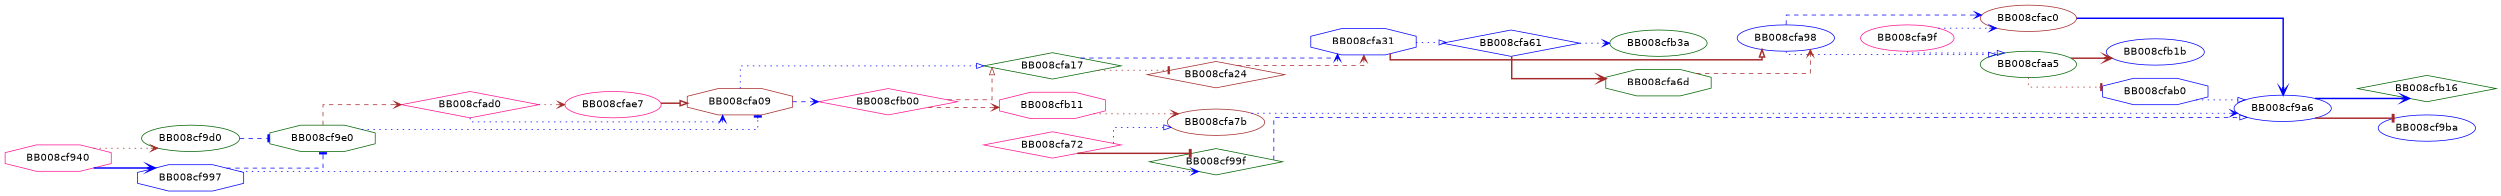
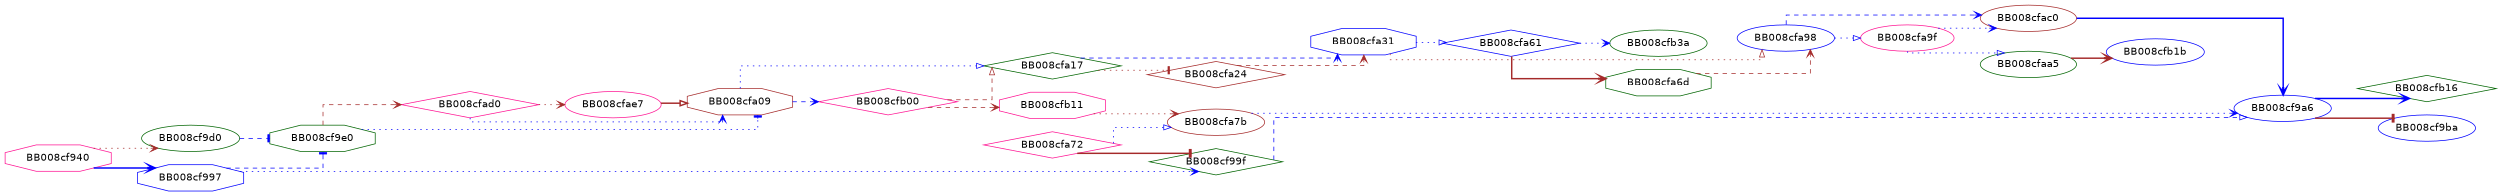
(1886, 55) -> (1844, 38)
(1574, 60) -> (1574, 60)
(2155, 91) -> none
